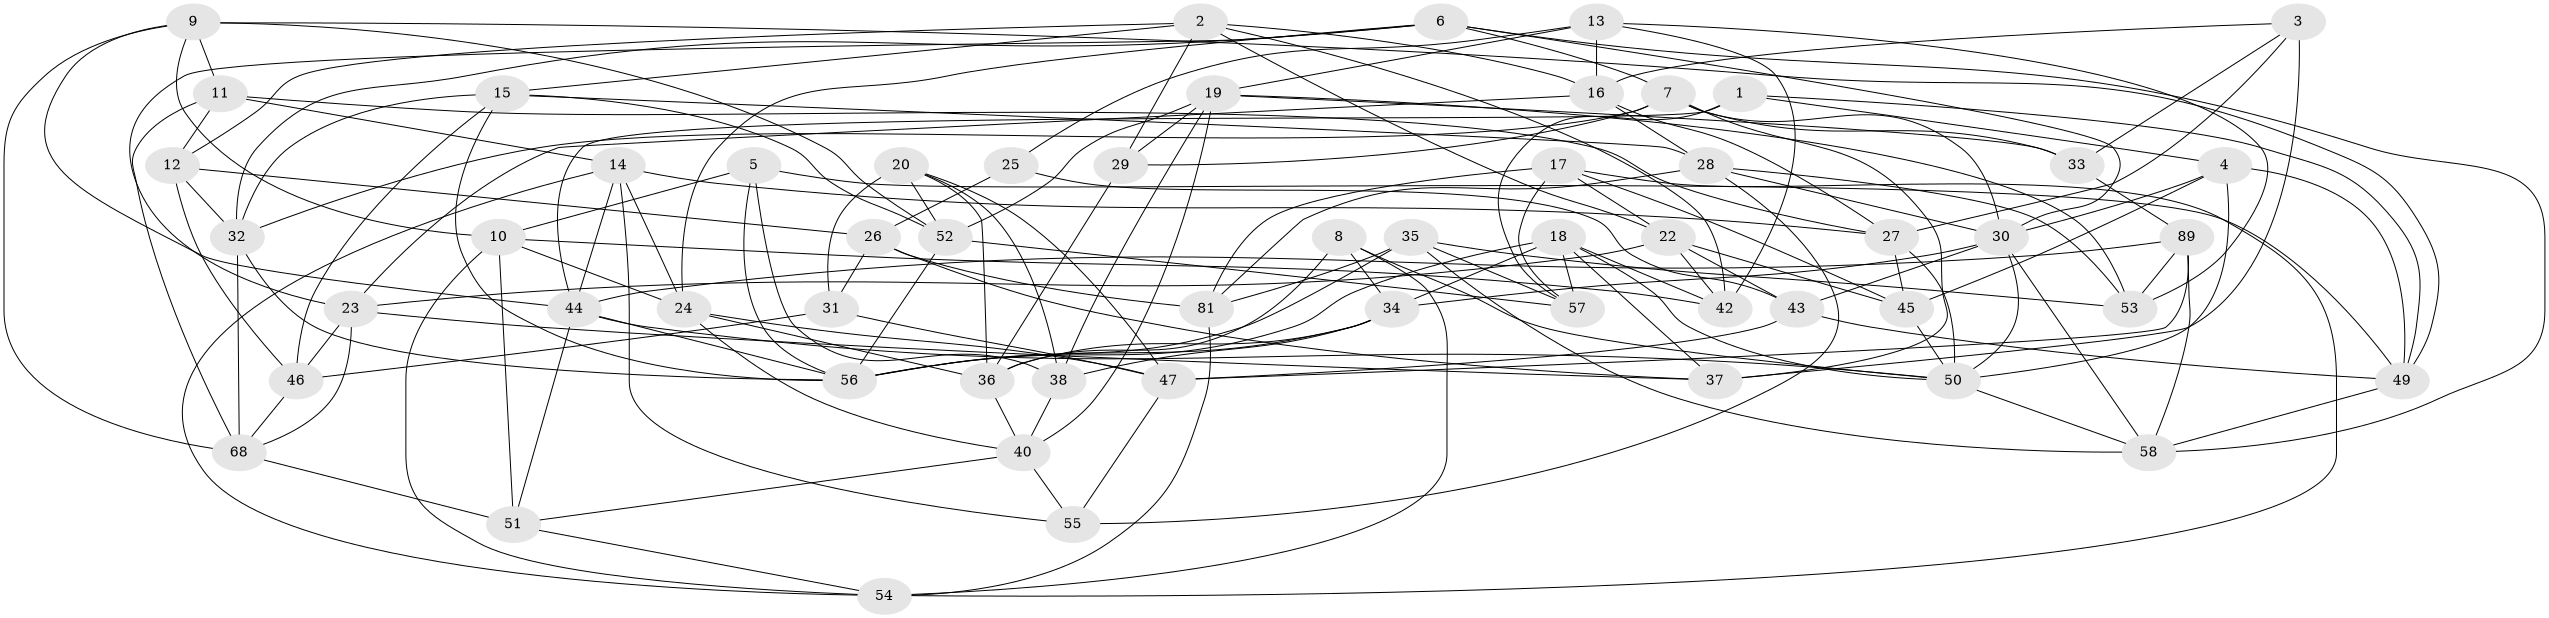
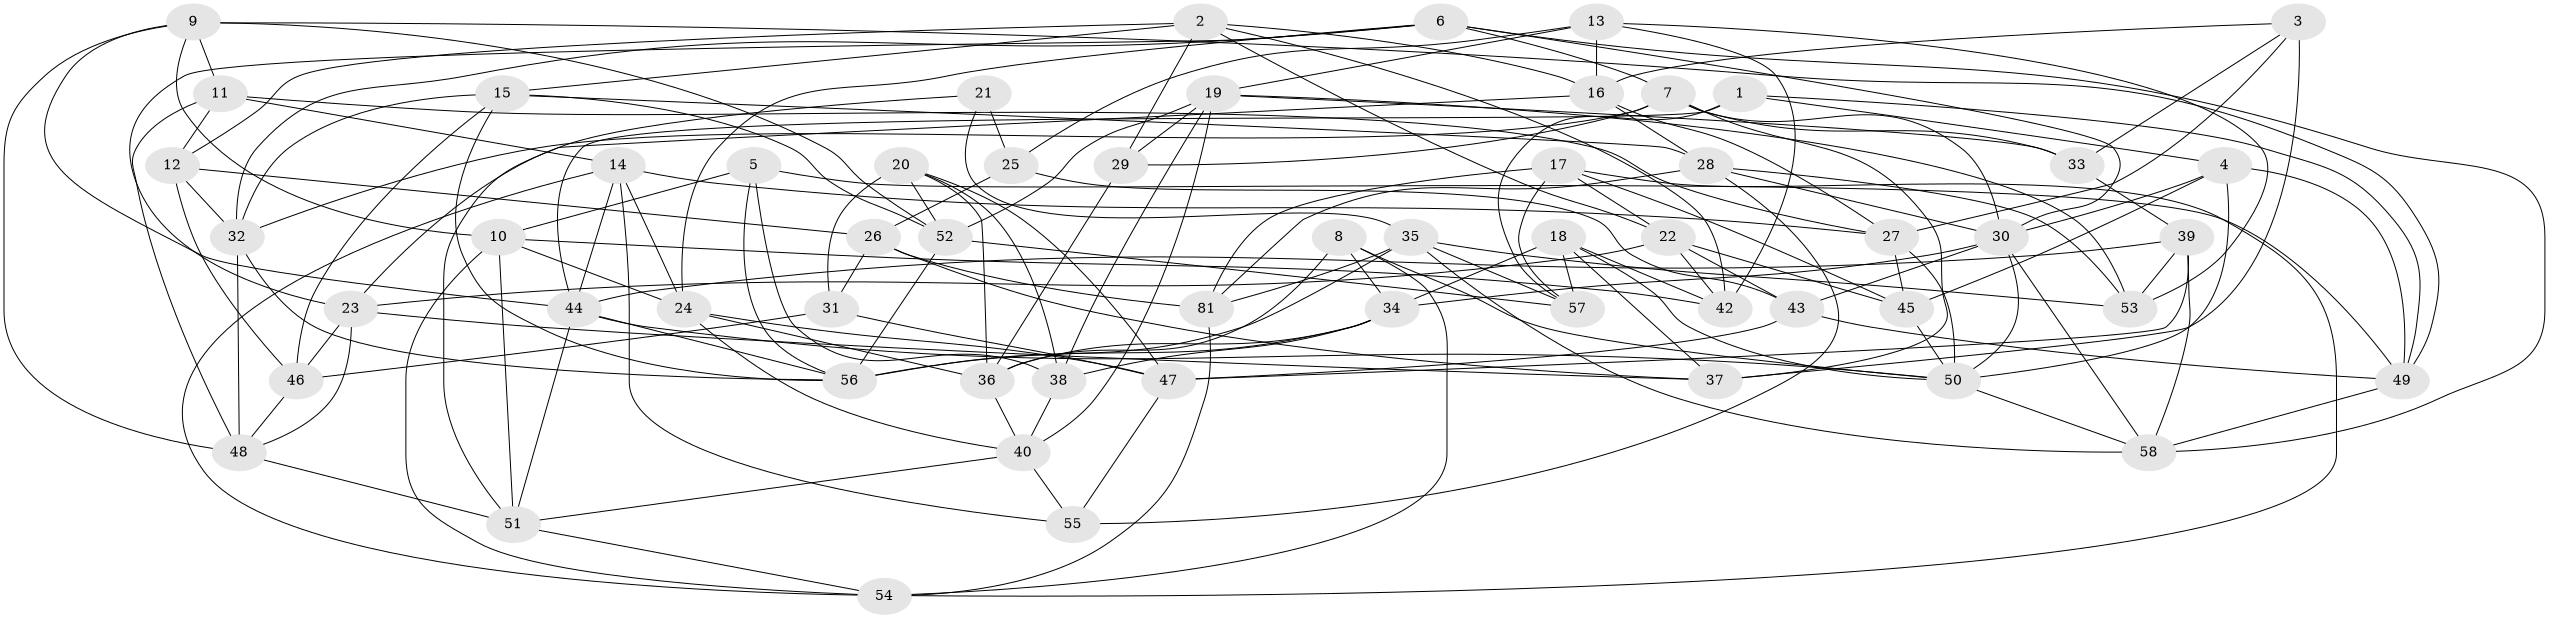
none -> (984, 94)
(2187, 237) -> (2187, 237)
(1262, 336) -> none
(239, 453) -> (239, 453)
